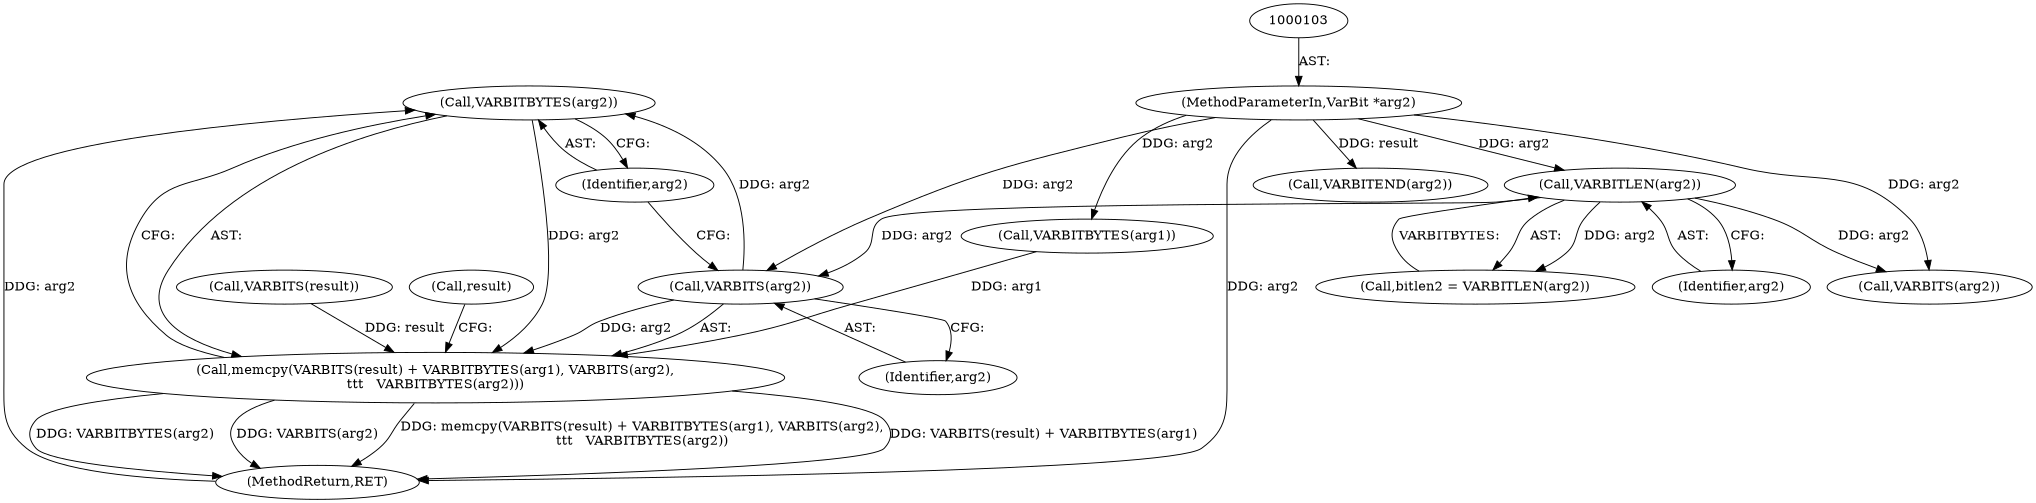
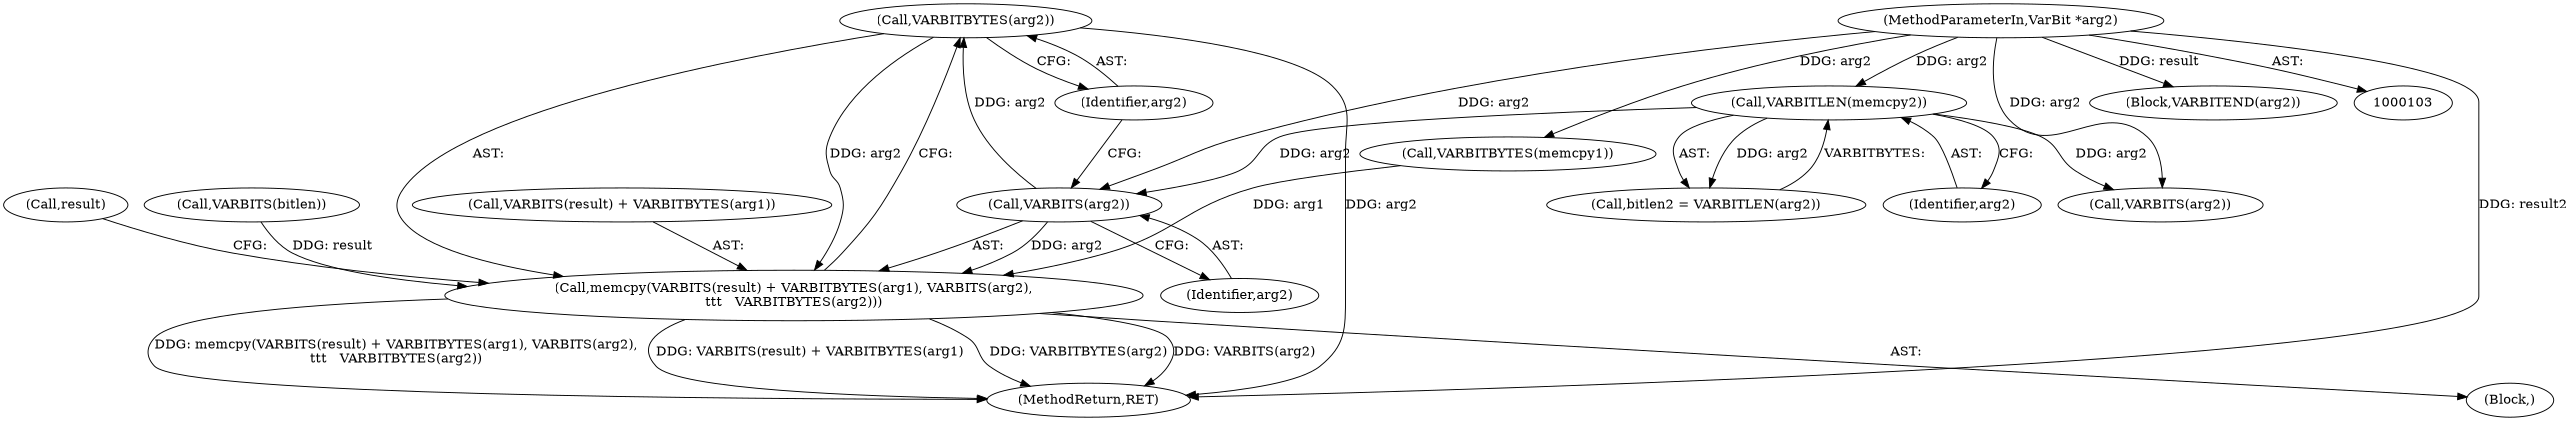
(1299, 57) -> (2224, 59)
(1371, 185) -> (2213, 103)
(1620, 185) -> (1829, 103)
none -> (622, 205)
(4, 210) -> (1345, 162)
(1087, 236) -> (1508, 154)
(284, 287) -> (252, 205)
(1263, 287) -> (2523, 205)
none -> (2510, 400)
